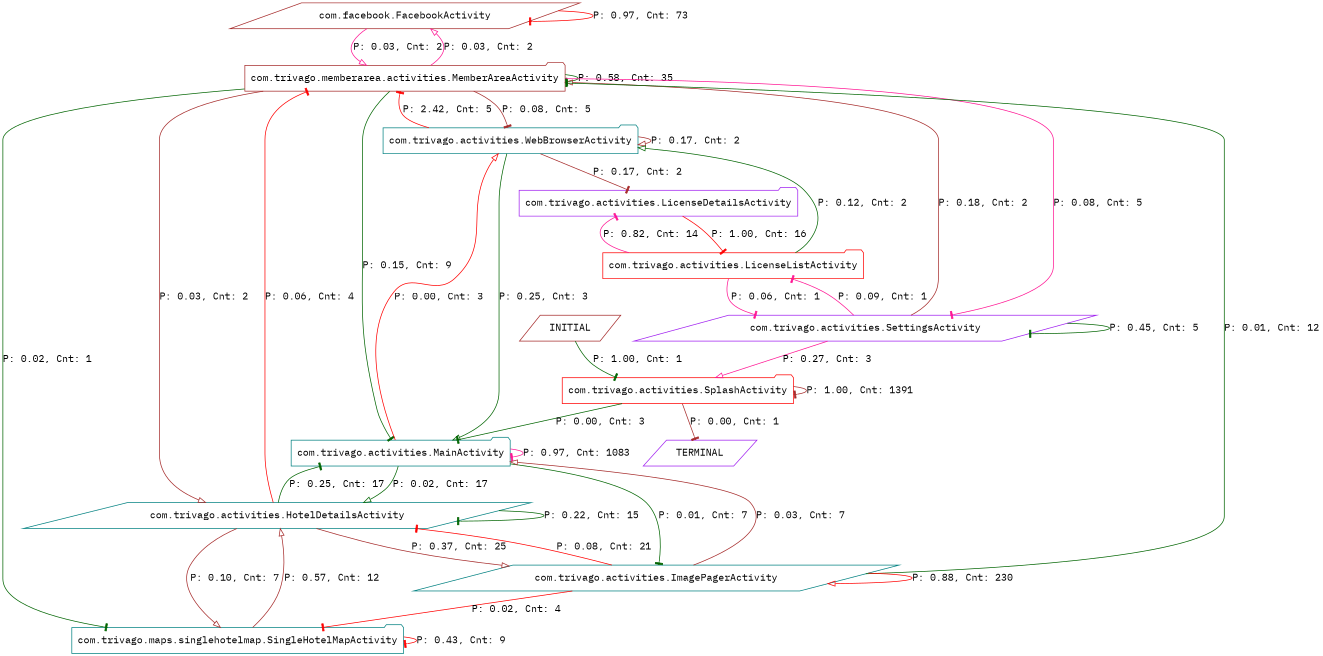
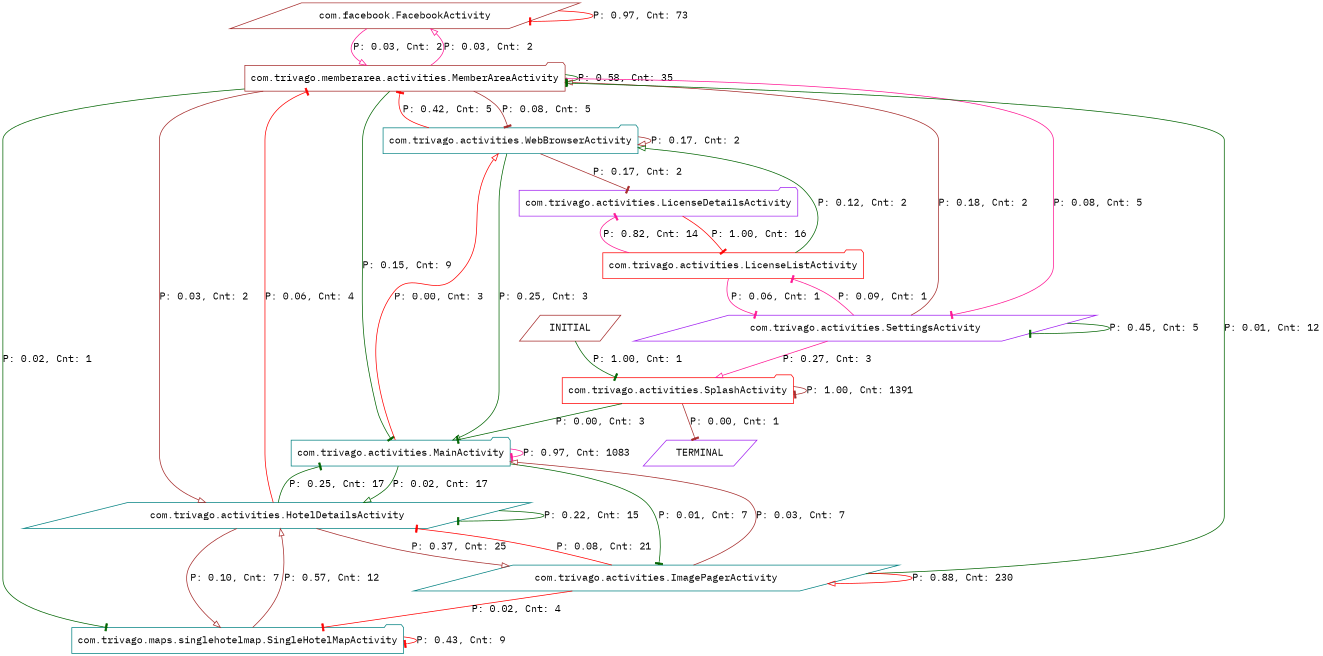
(447, 110) -> (447, 110)
